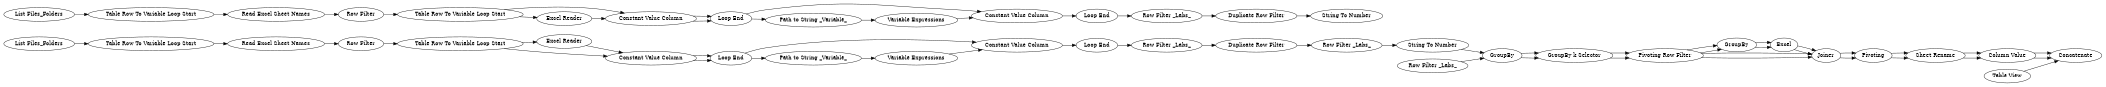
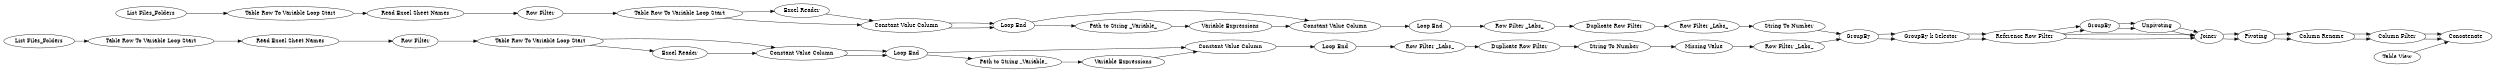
(1784, 45) -> (2157, 26)
none -> (1704, 47)
(1665, 56) -> (2025, 37)
(1936, 56) -> (2322, 37)
(2007, 56) -> (2397, 37)
